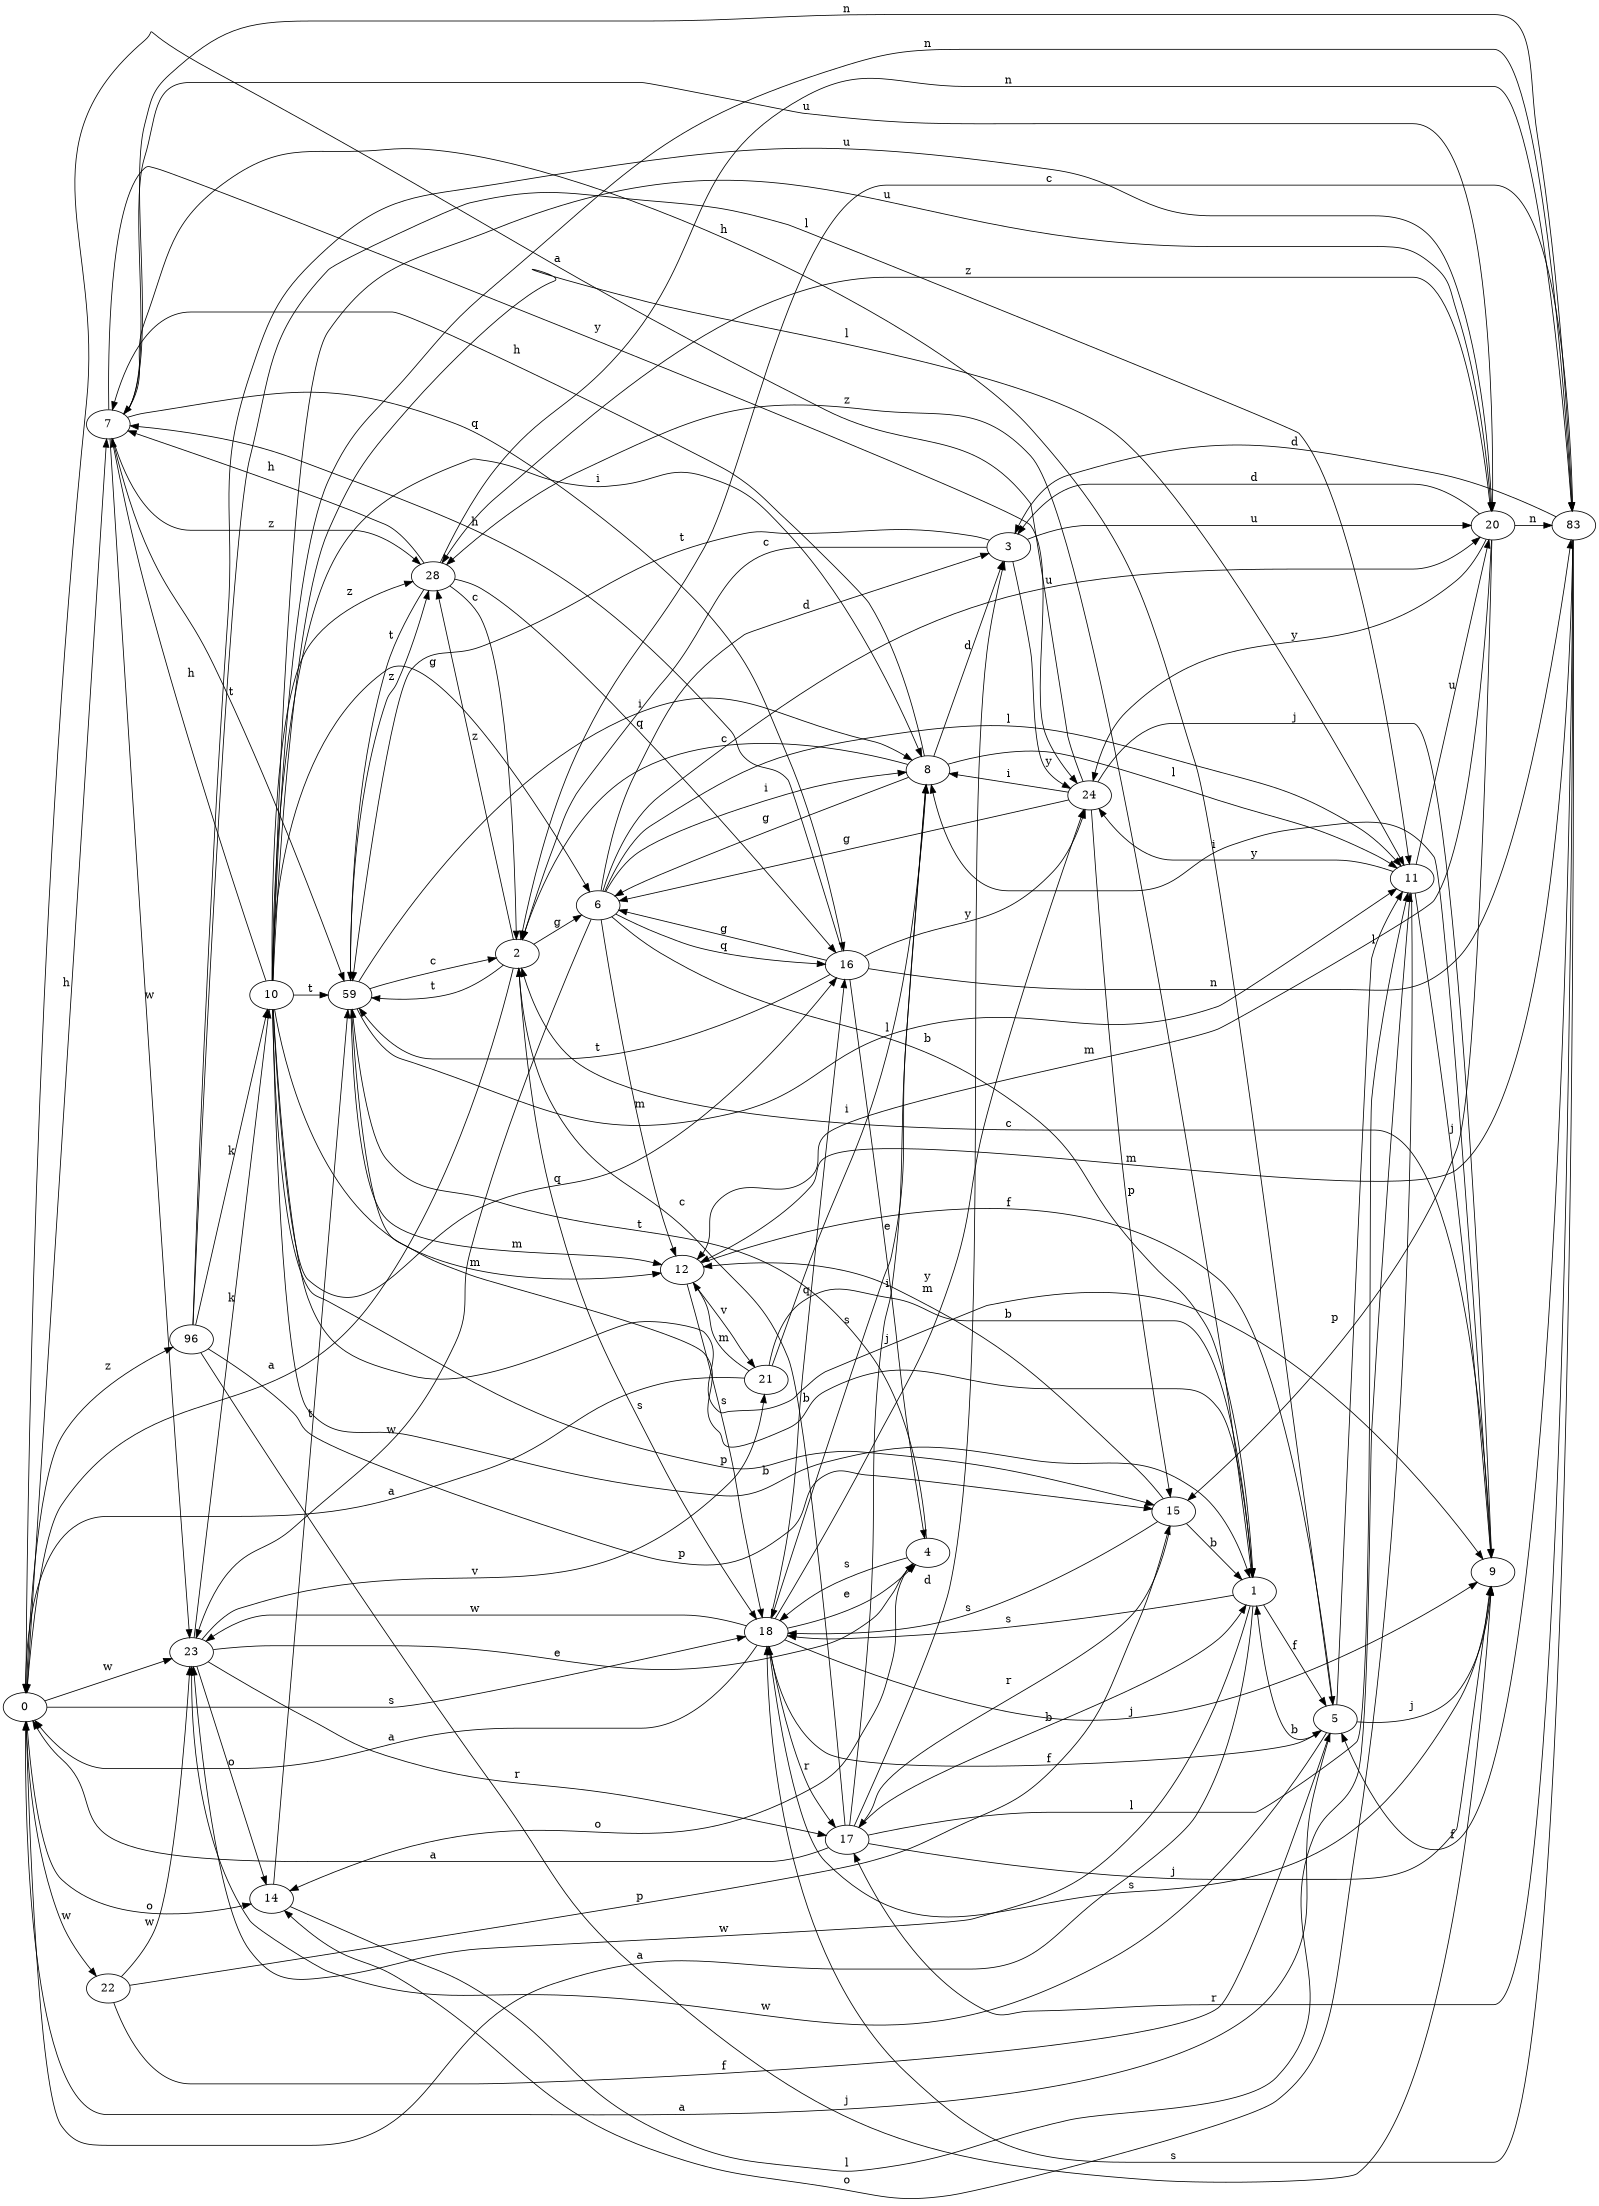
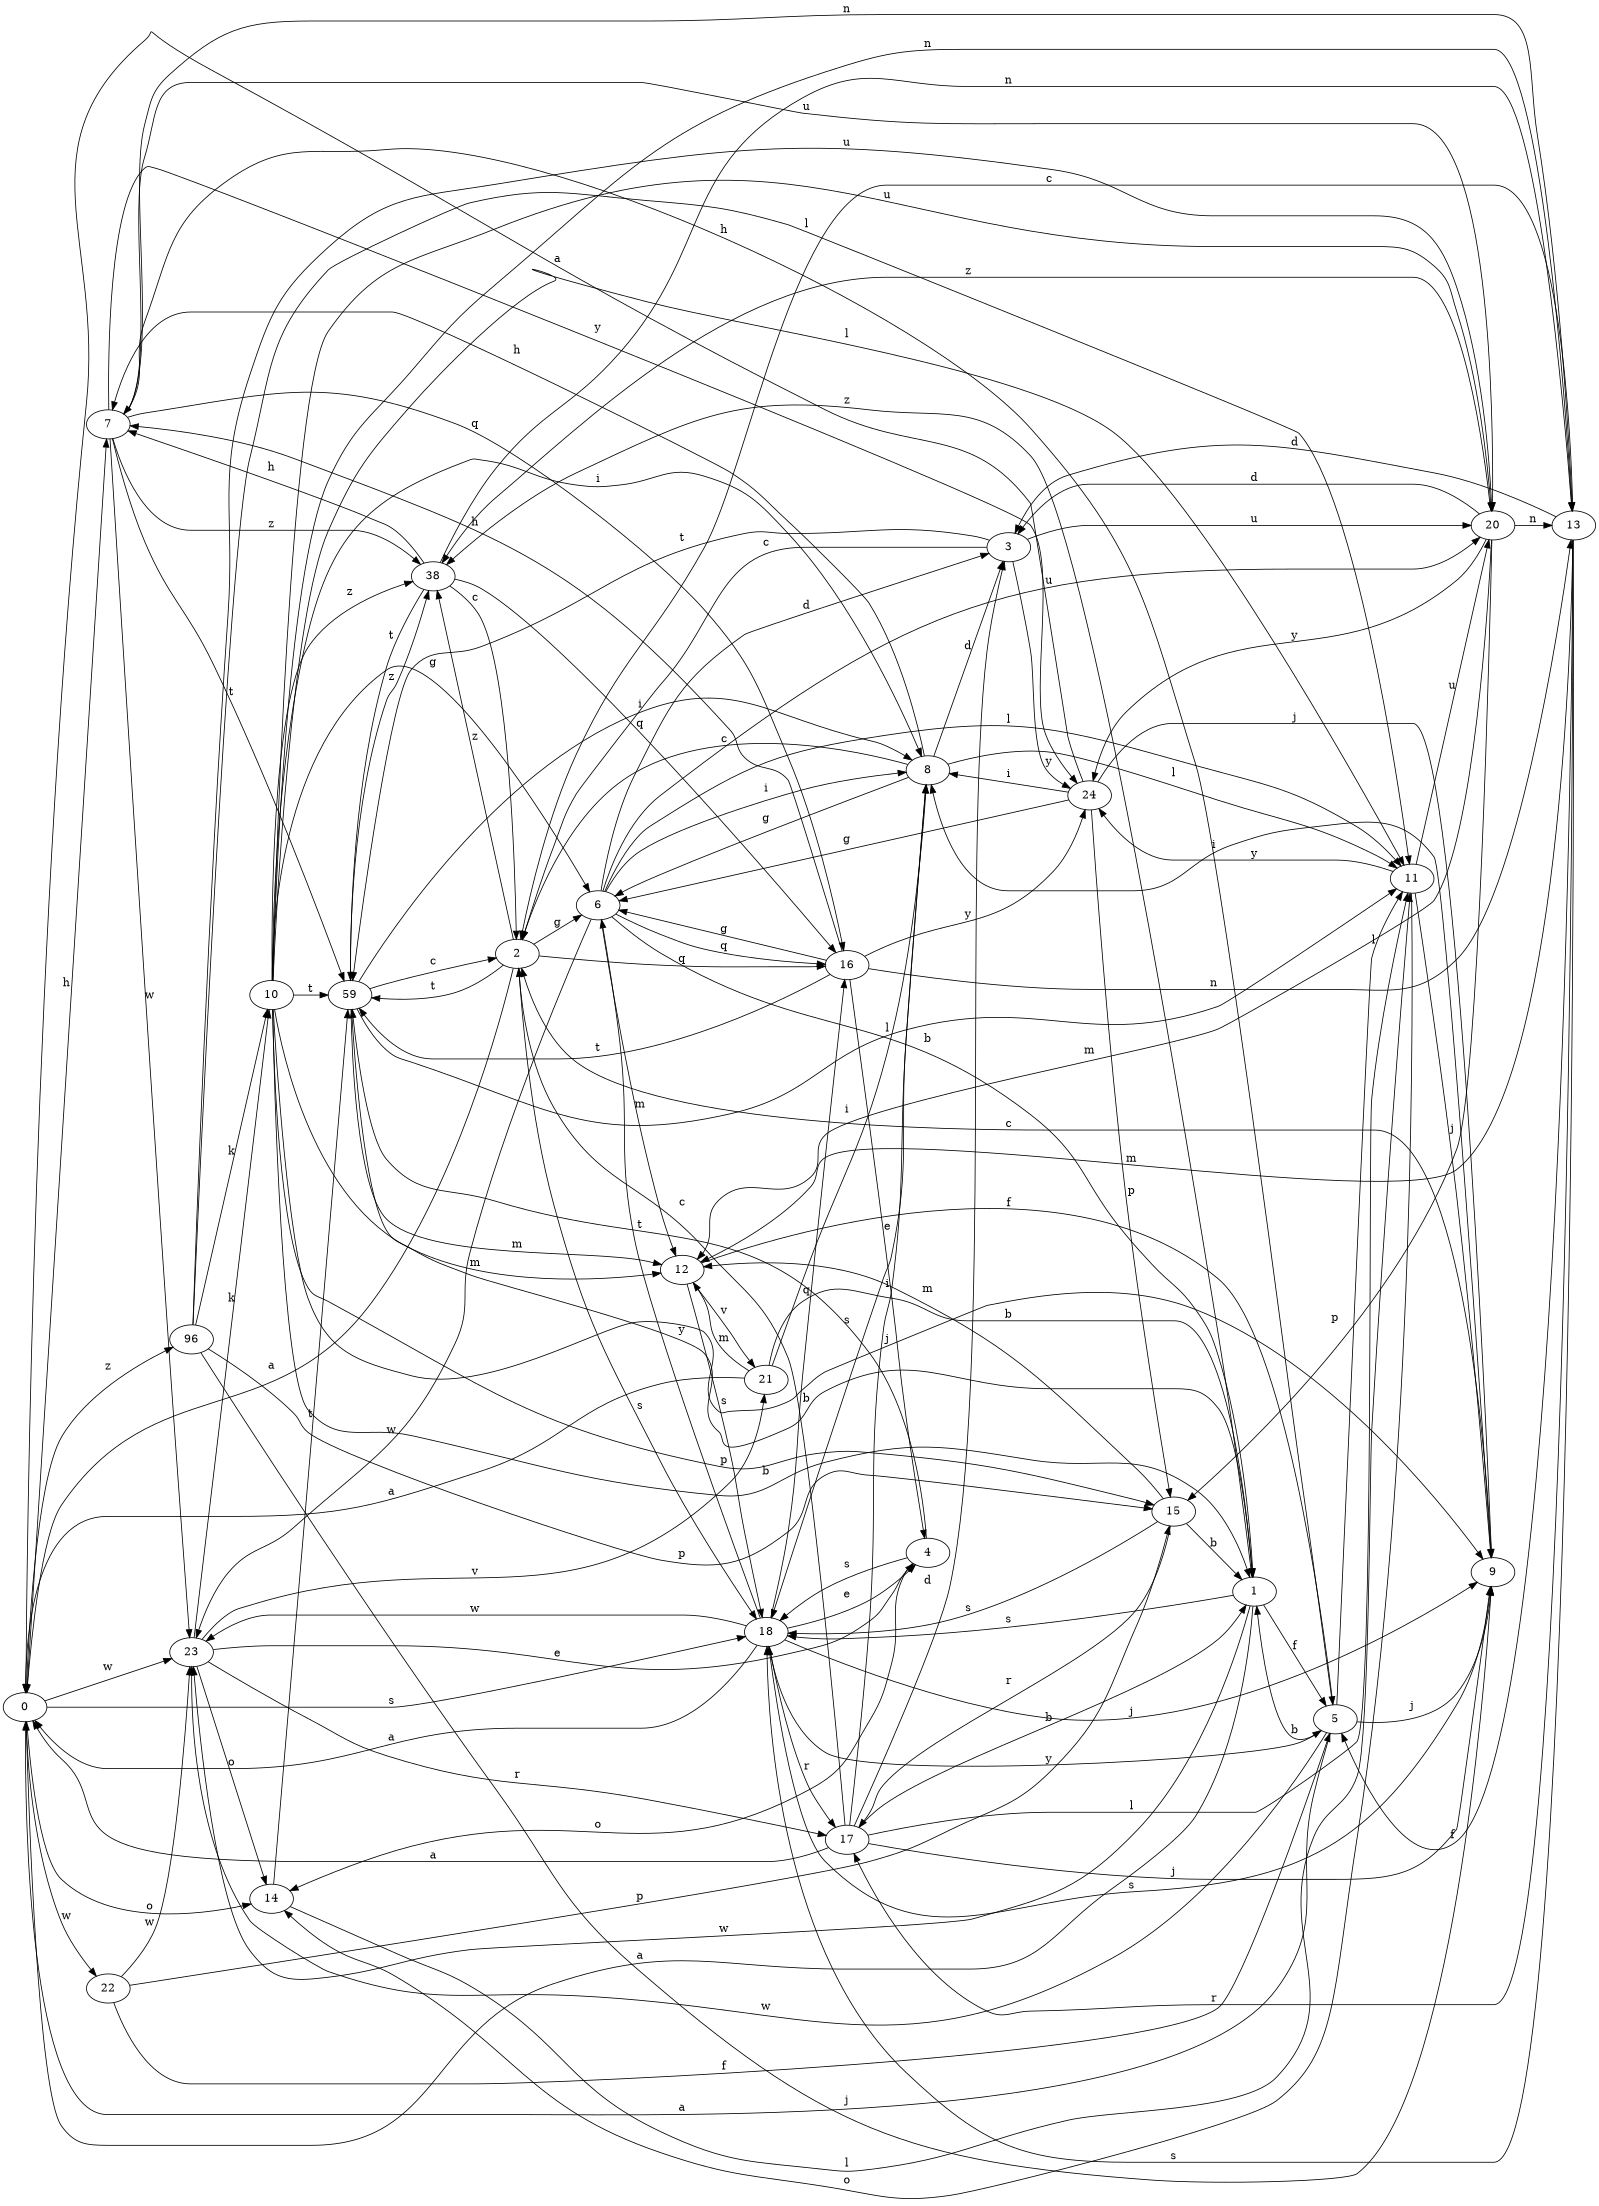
(1574, 525) -> (1574, 525)
(433, 576) -> (433, 576)
(182, 716) -> none
(459, 1221) -> (671, 966)
(964, 1232) -> (645, 1281)
(1049, 1759) -> (1049, 1759)
